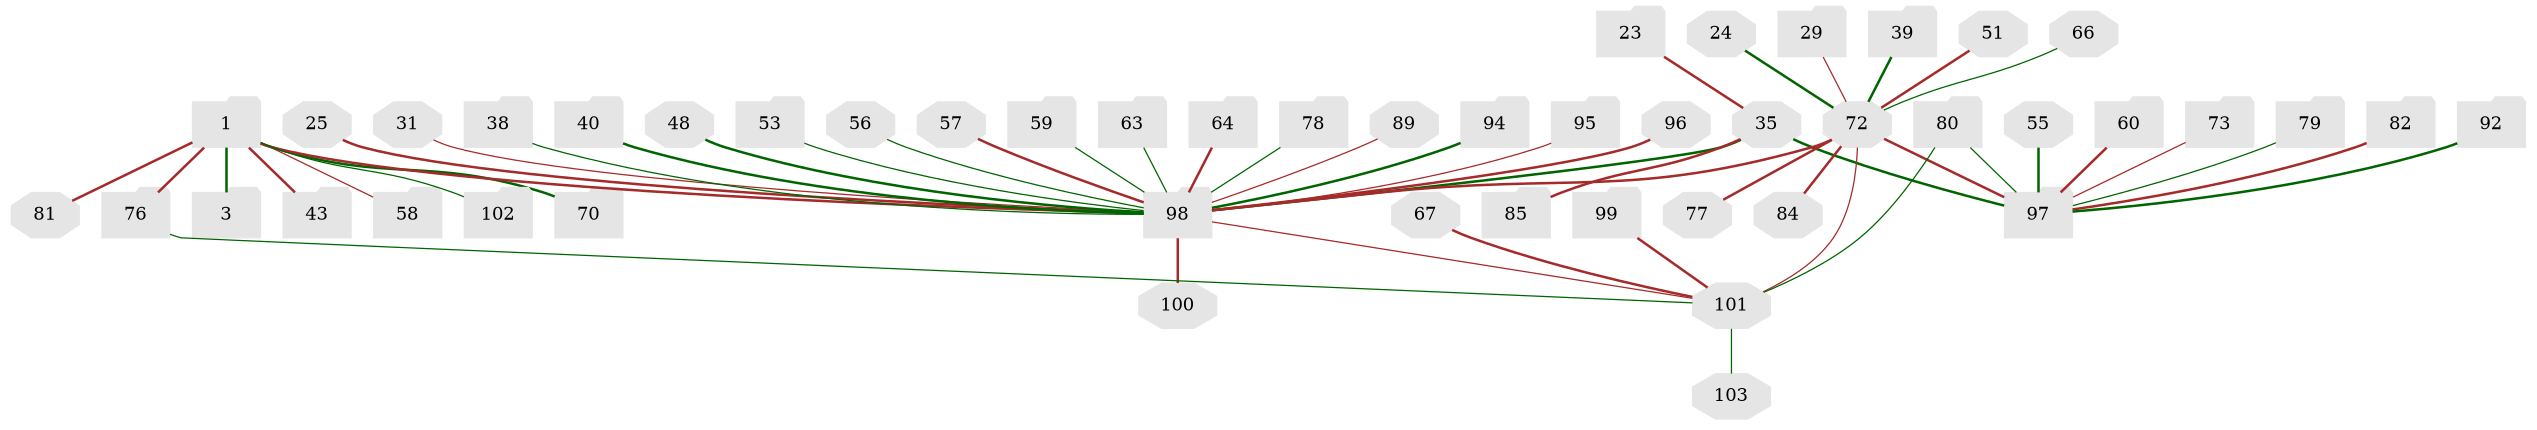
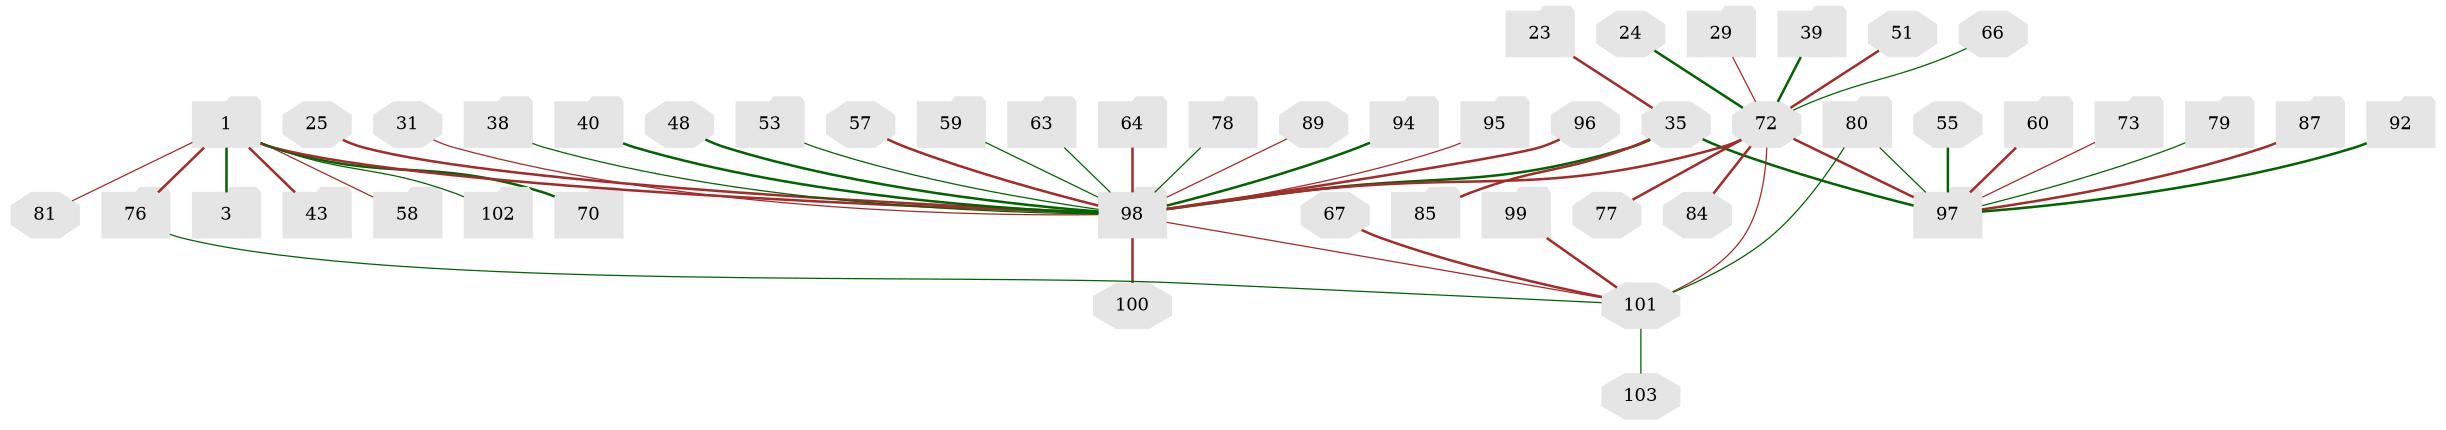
(861, 125) -> none
(2401, 125) -> (2310, 125)
(132, 172) -> (132, 172)
